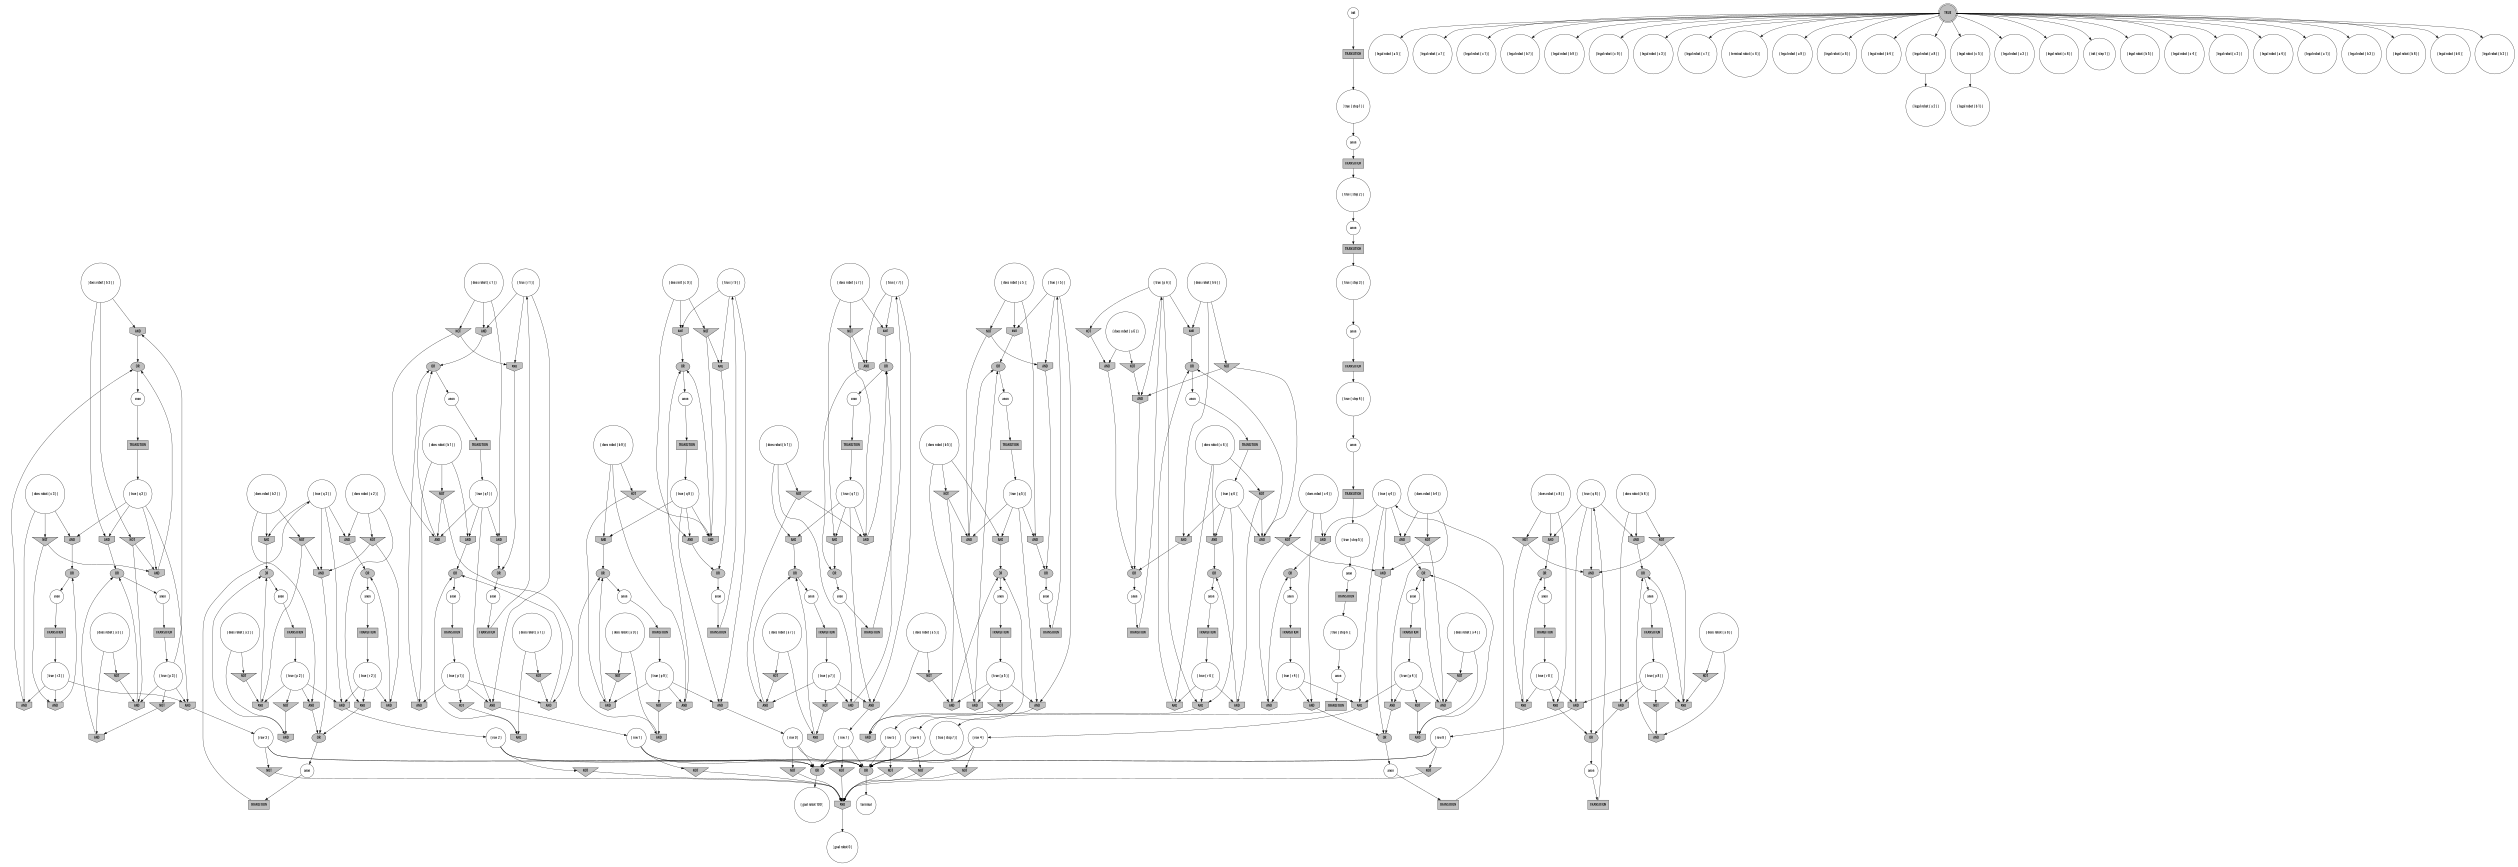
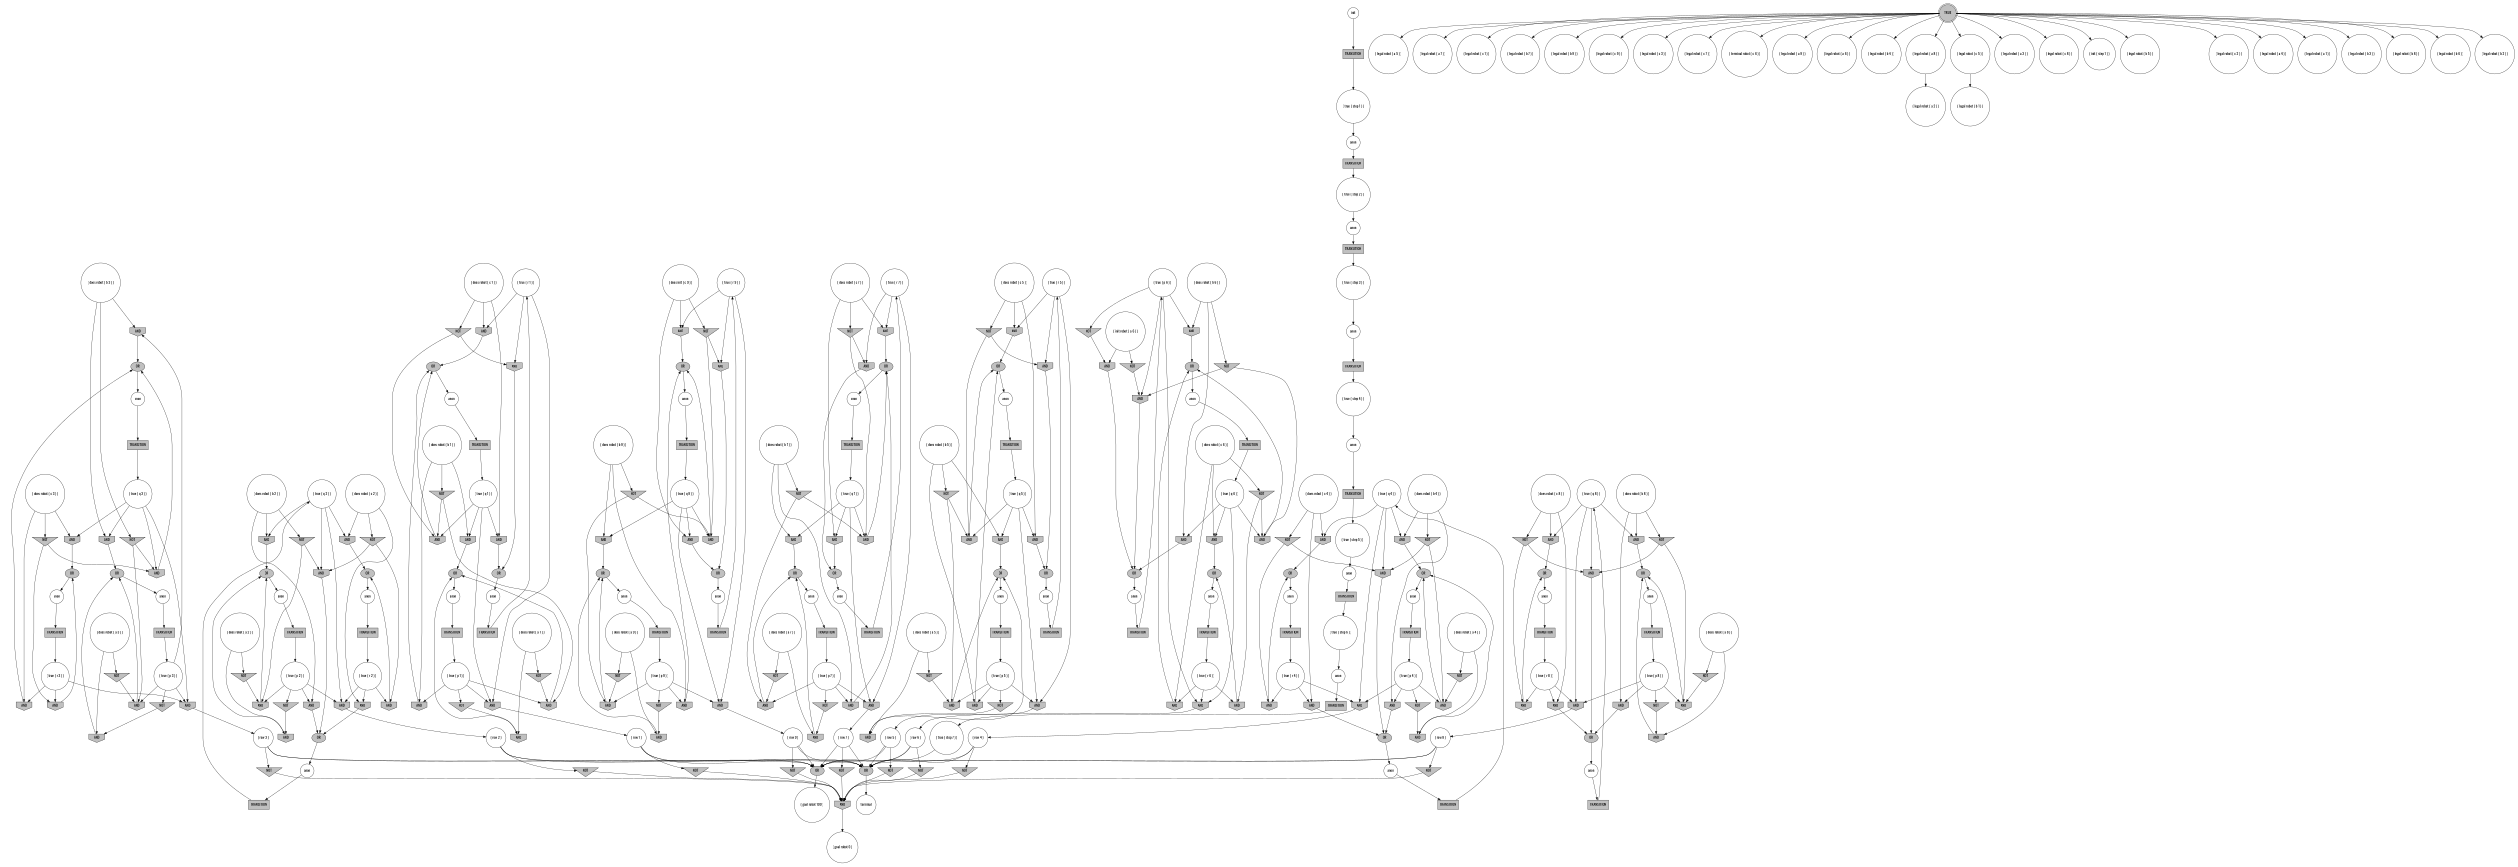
(2184, 54) -> none
(1126, 332) -> (1126, 332)
